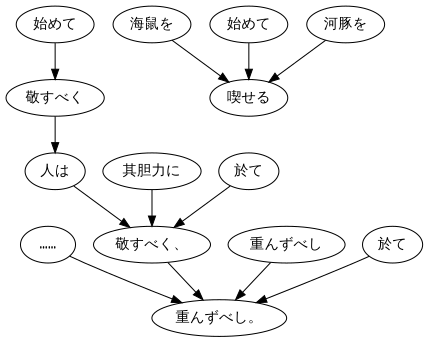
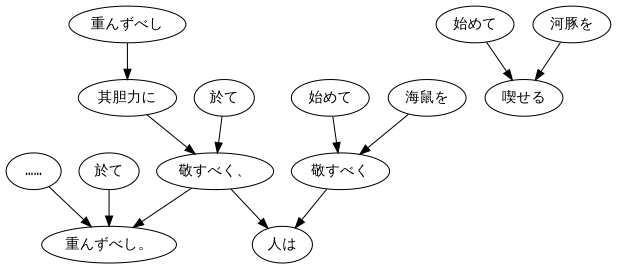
(196, 58) -> (388, 131)
(98, 204) -> (246, 205)
(257, 277) -> (127, 56)
